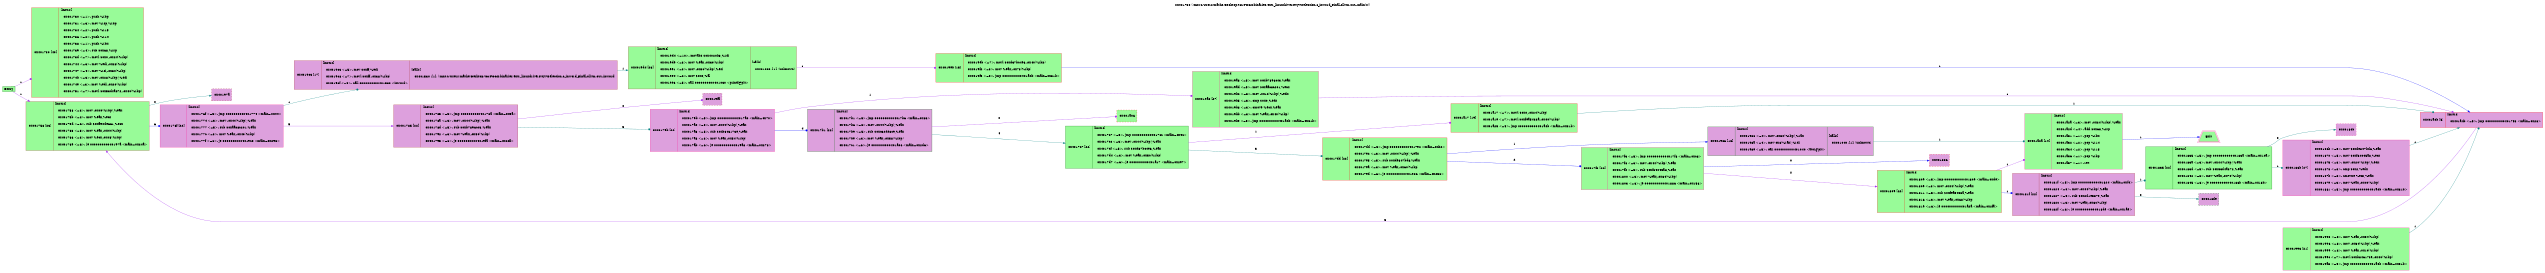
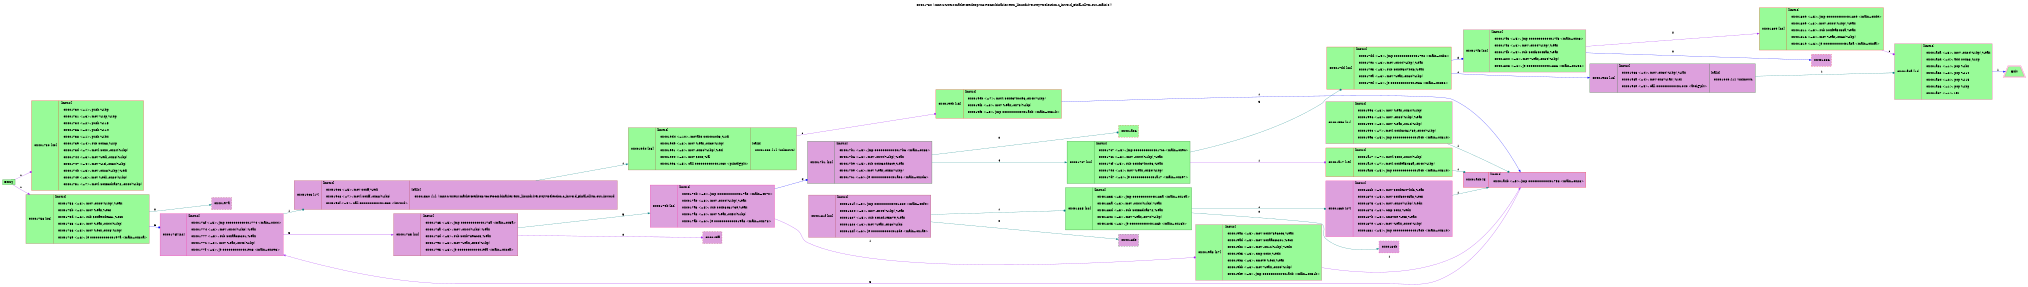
(1023, 122) -> (1024, 144)
(583, 128) -> (583, 221)
(2006, 193) -> none
(1298, 222) -> (924, 284)
